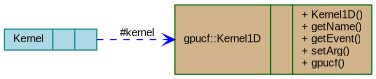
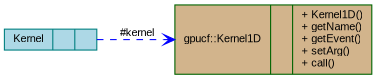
(323, 63) -> (318, 63)
